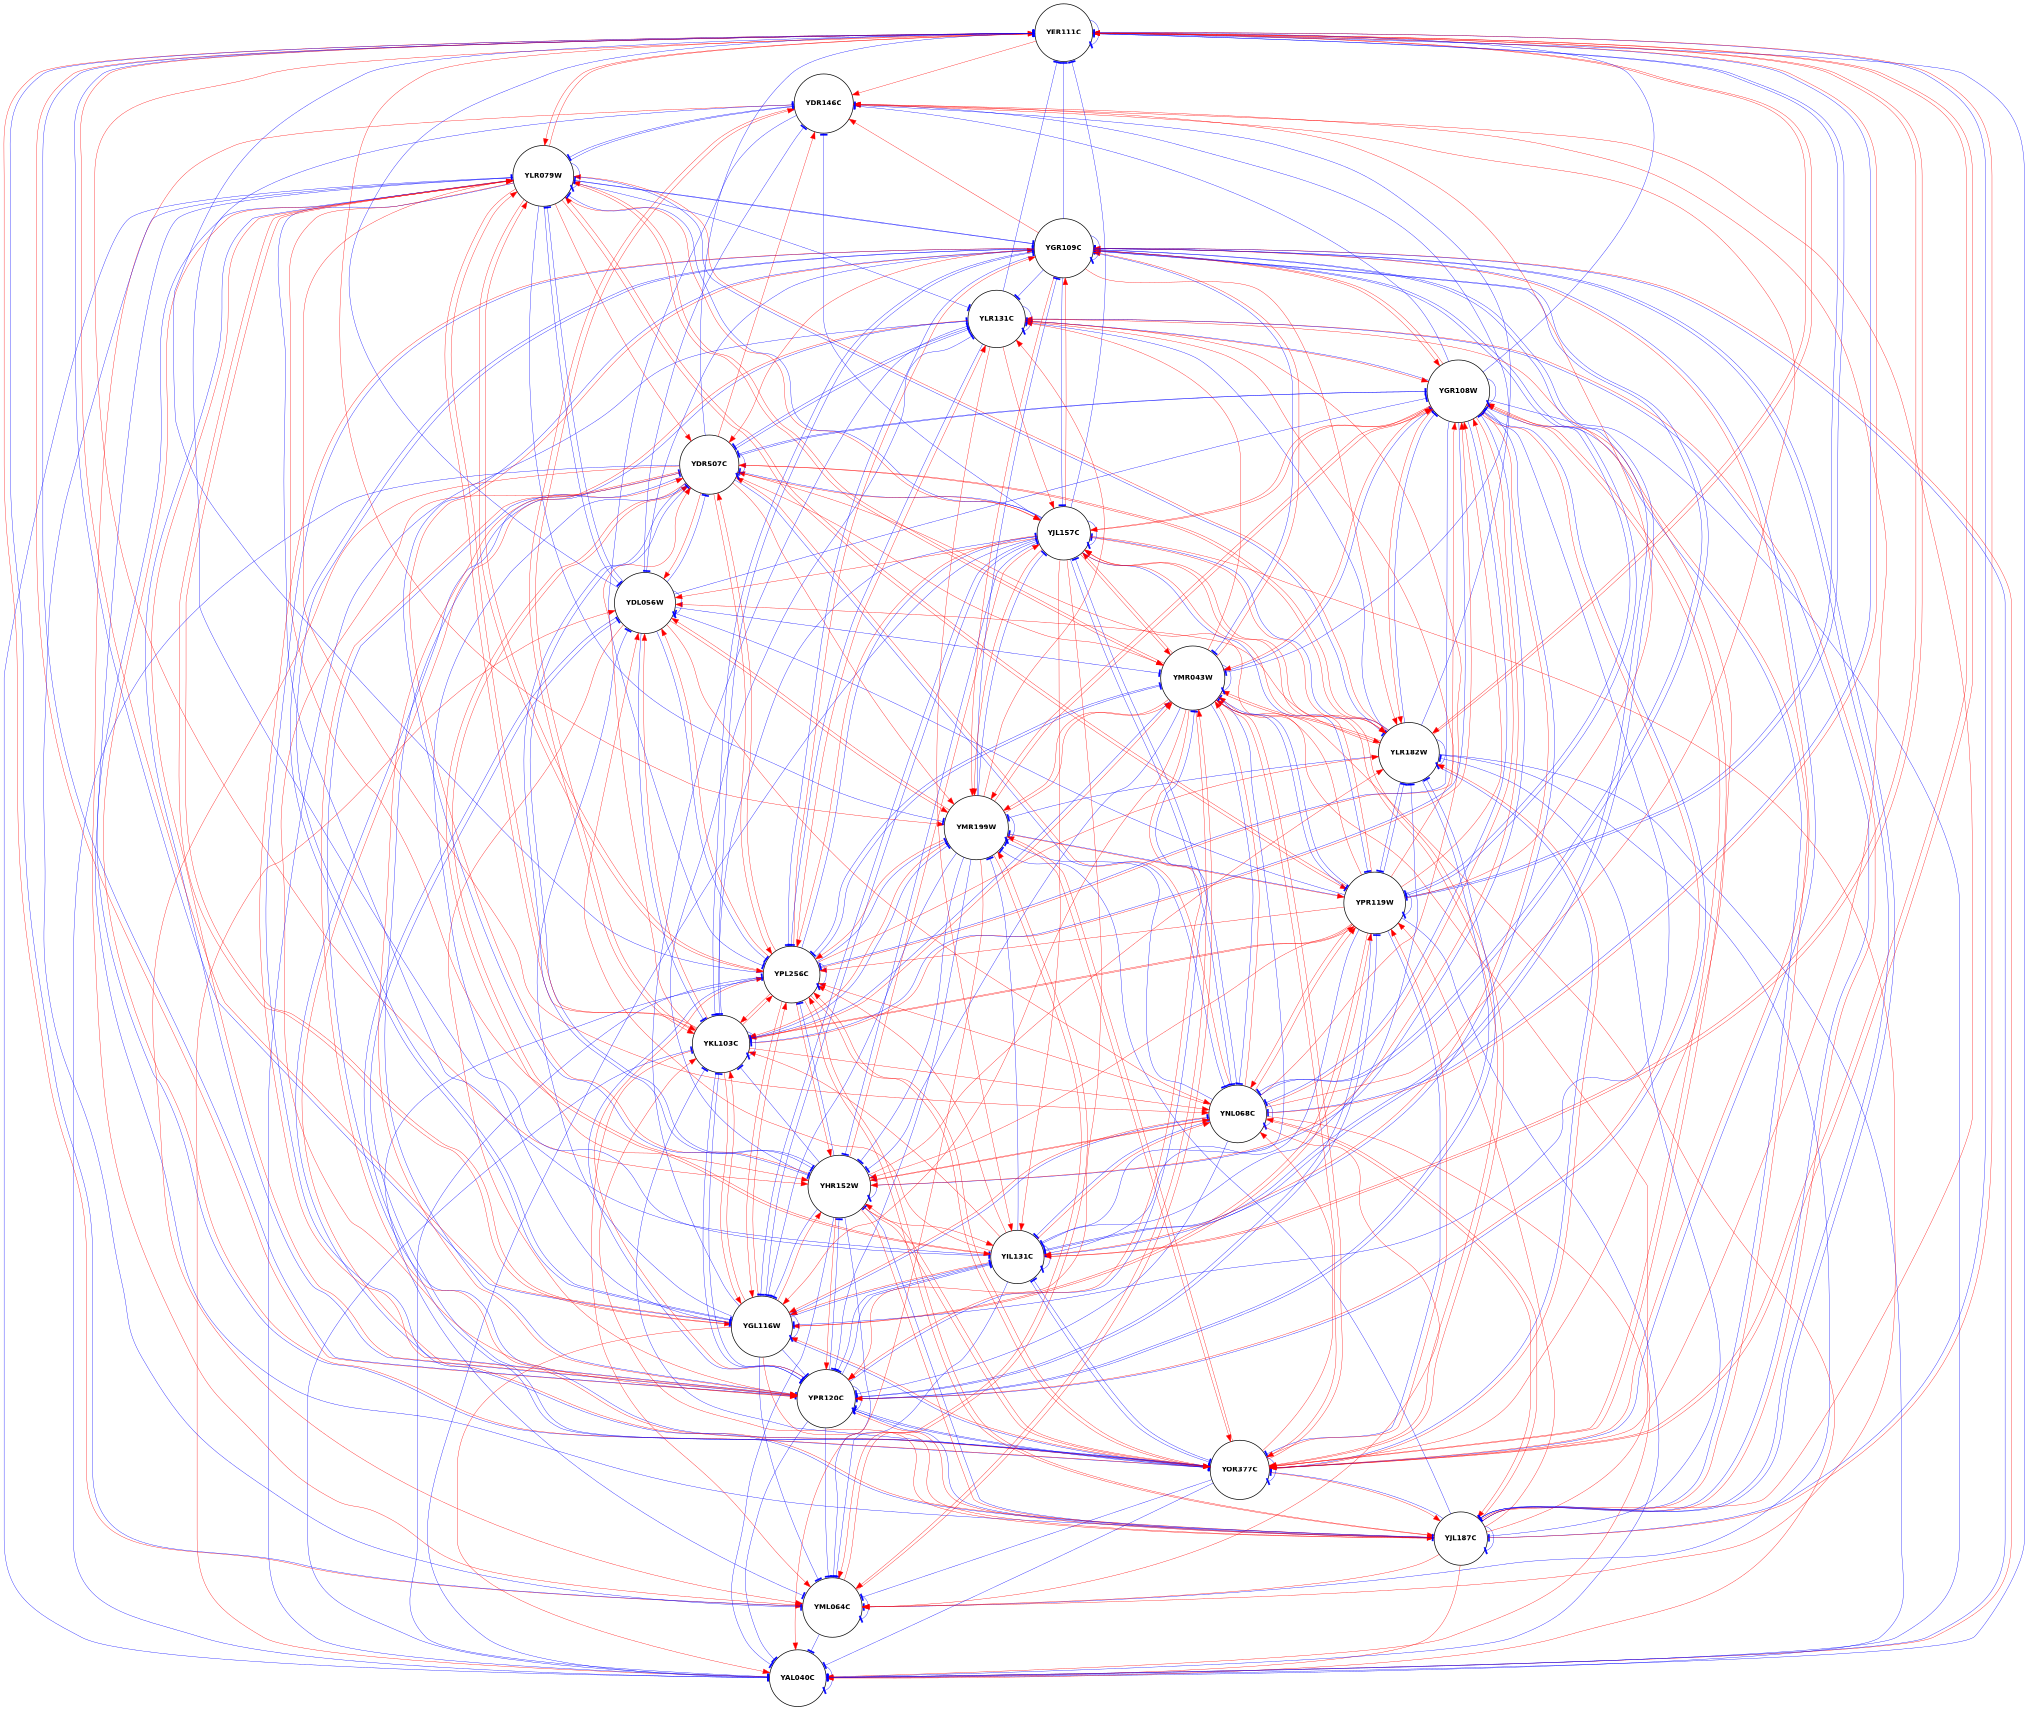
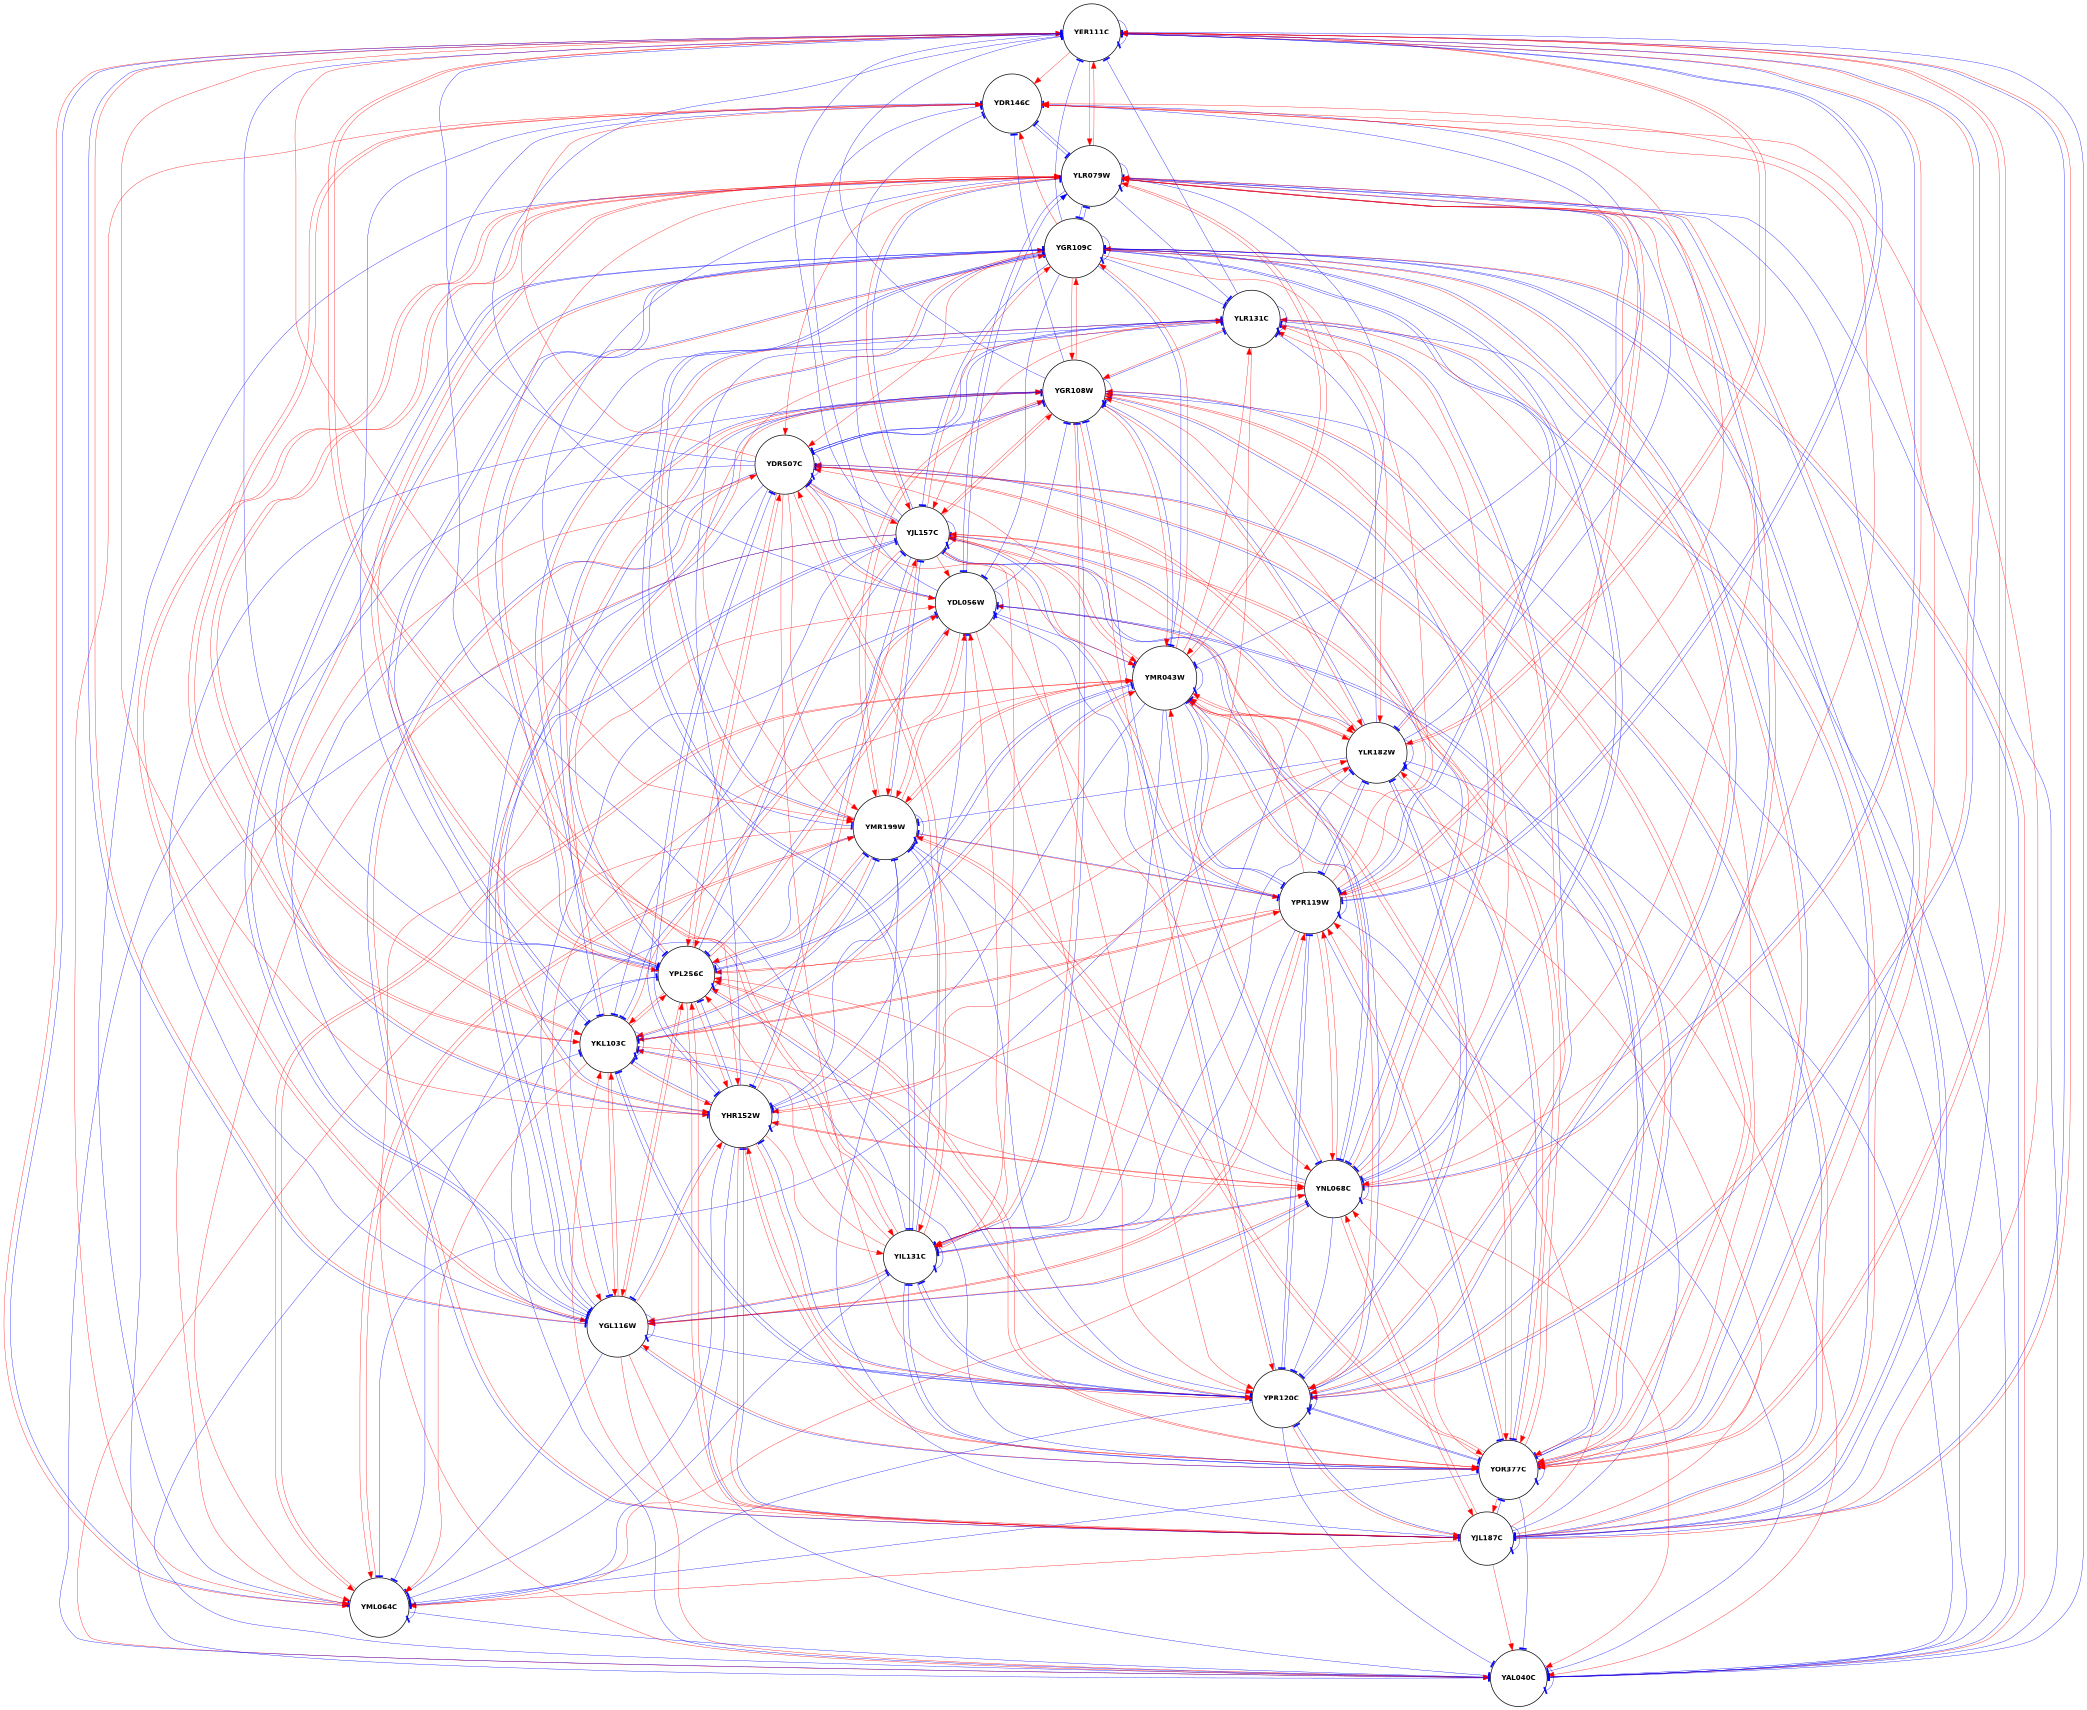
(569, 390) -> (987, 377)
(620, 742) -> (671, 1086)
none -> (929, 902)
